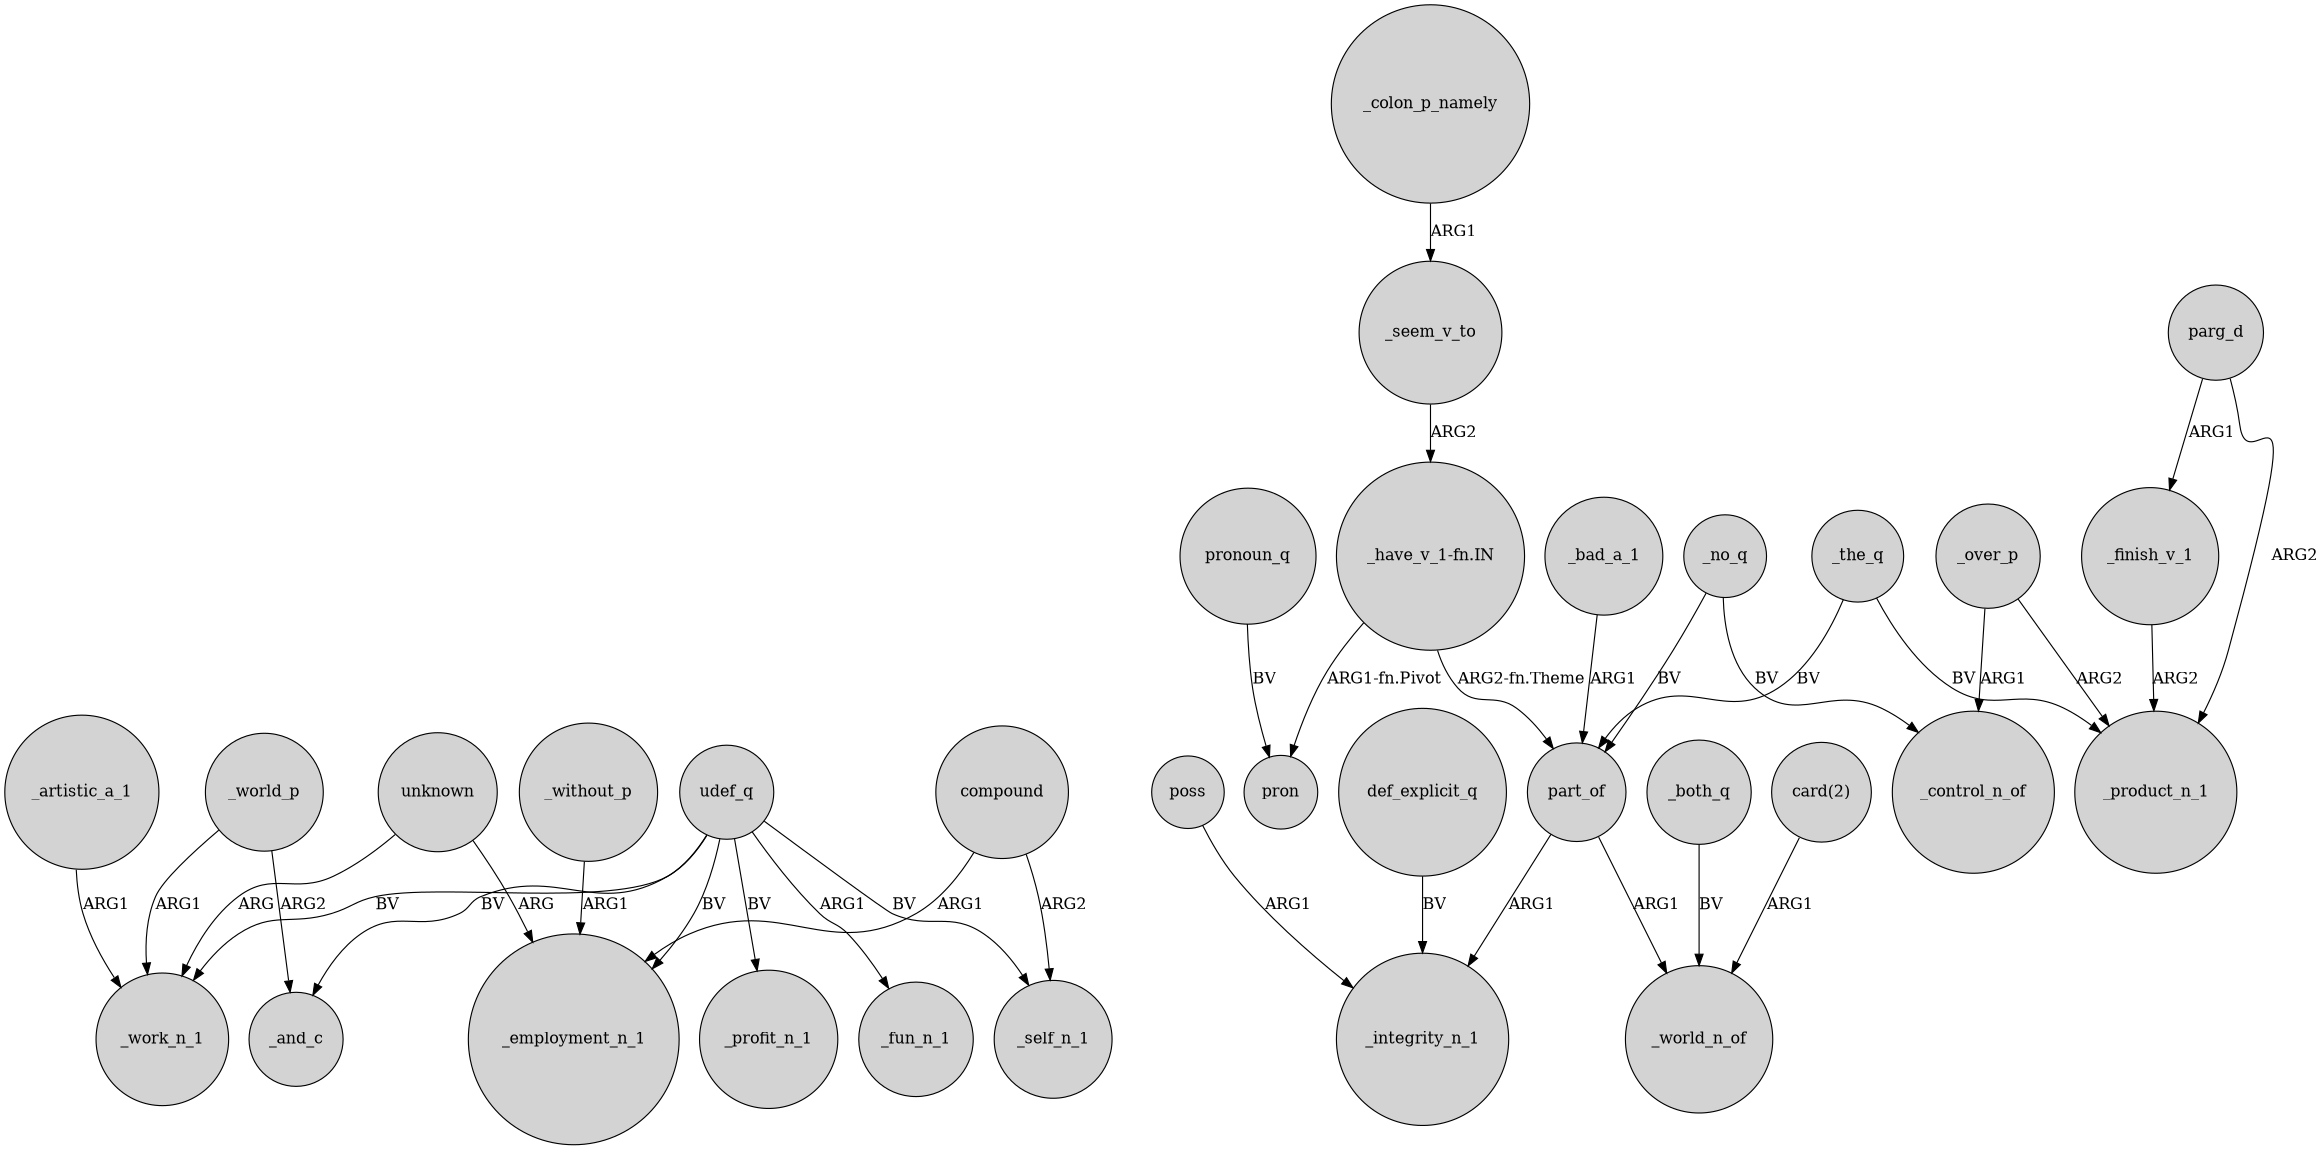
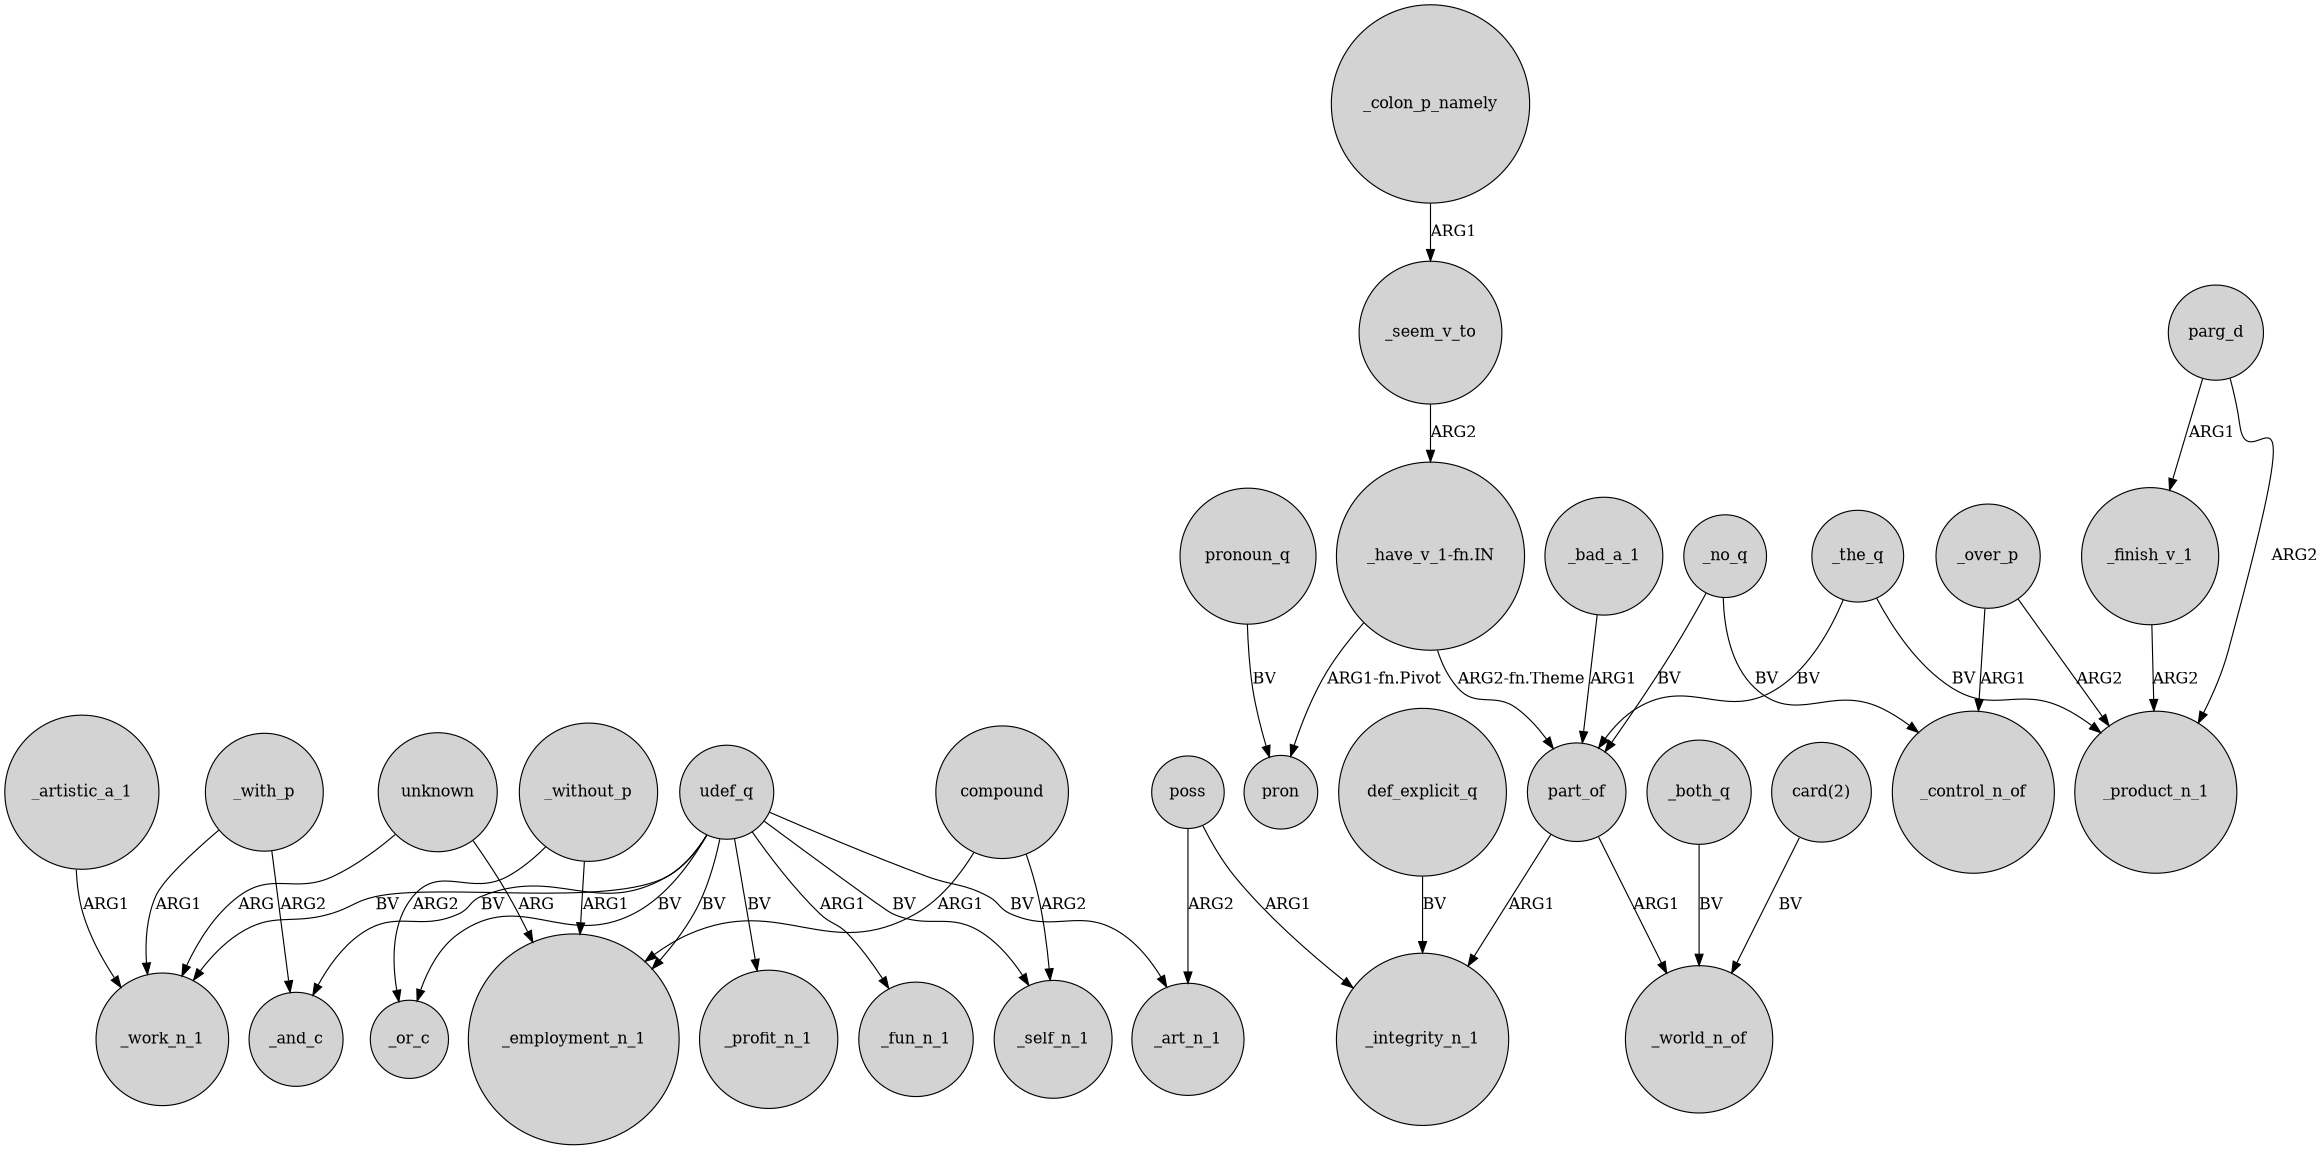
(264, 792) -> (264, 792)
(1790, 905) -> (1790, 905)
none -> (409, 1039)
none -> (1188, 1039)
